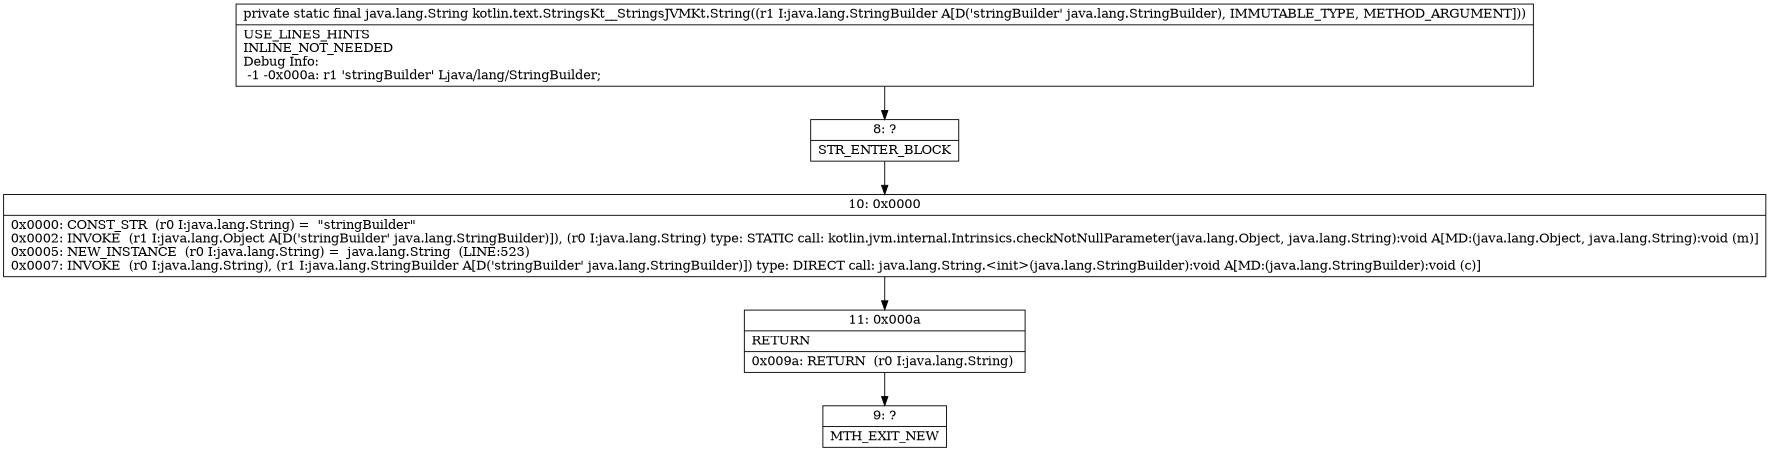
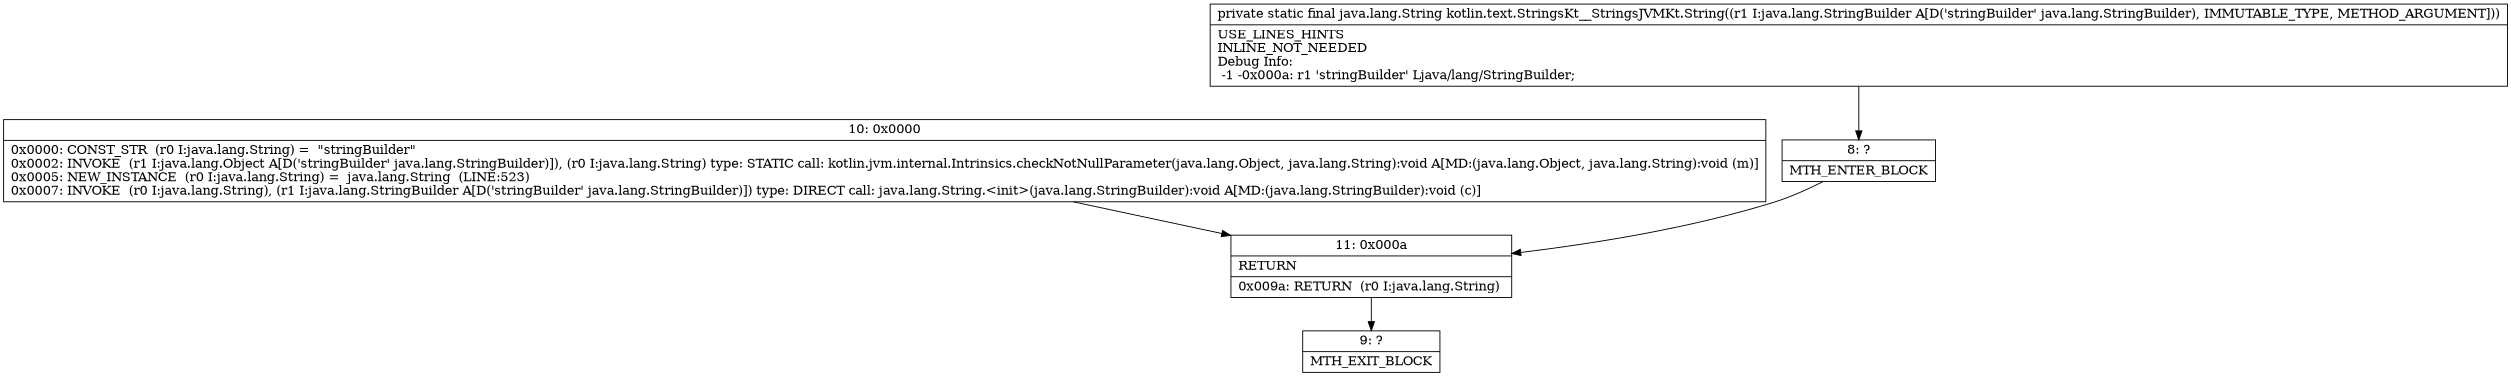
(885, 150) -> (1859, 171)
(885, 173) -> (1675, 228)
(885, 436) -> (1371, 362)
